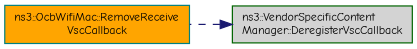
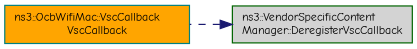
(97, 24) -> (97, 24)
